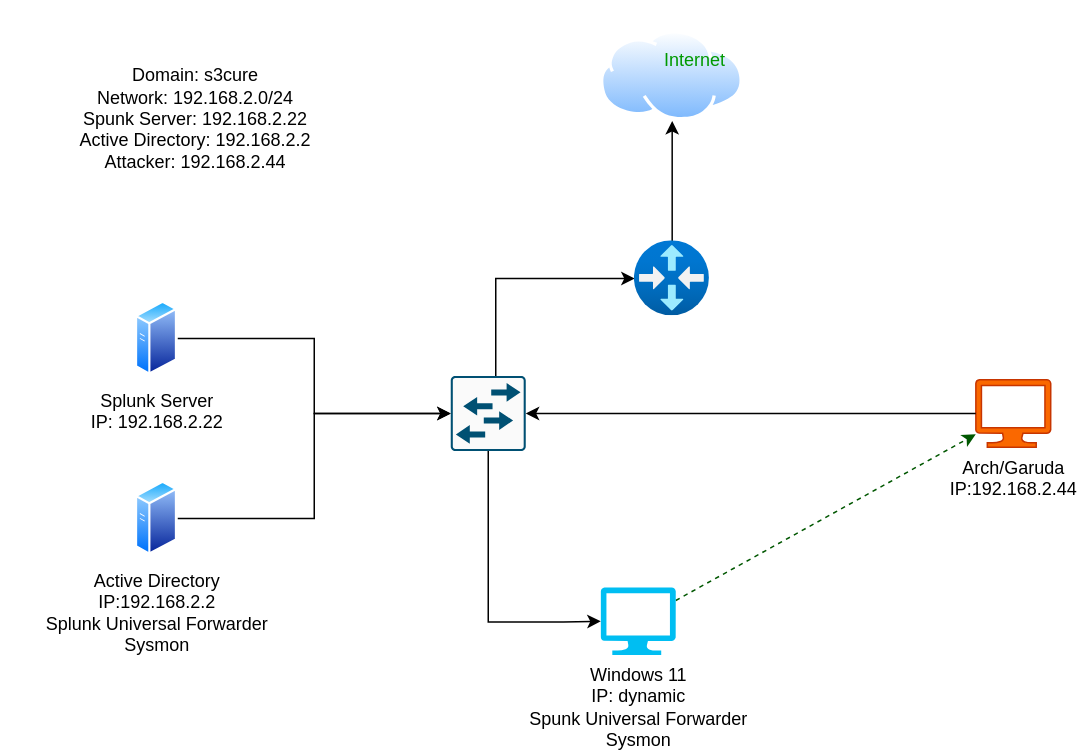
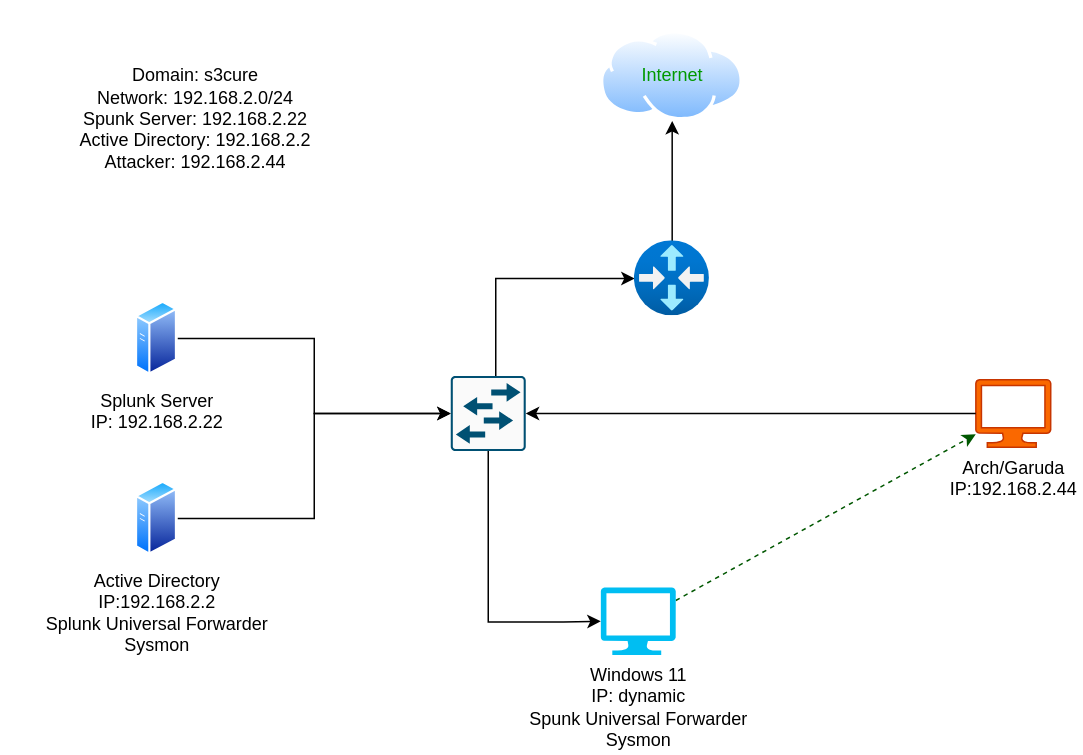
(695, 61) -> (672, 76)
